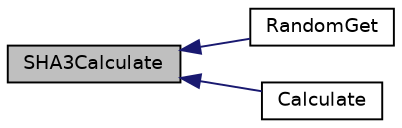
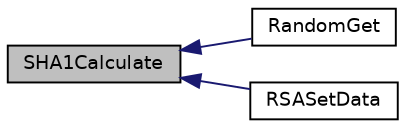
(94, 64) -> (94, 64)
(322, 101) -> (324, 101)
